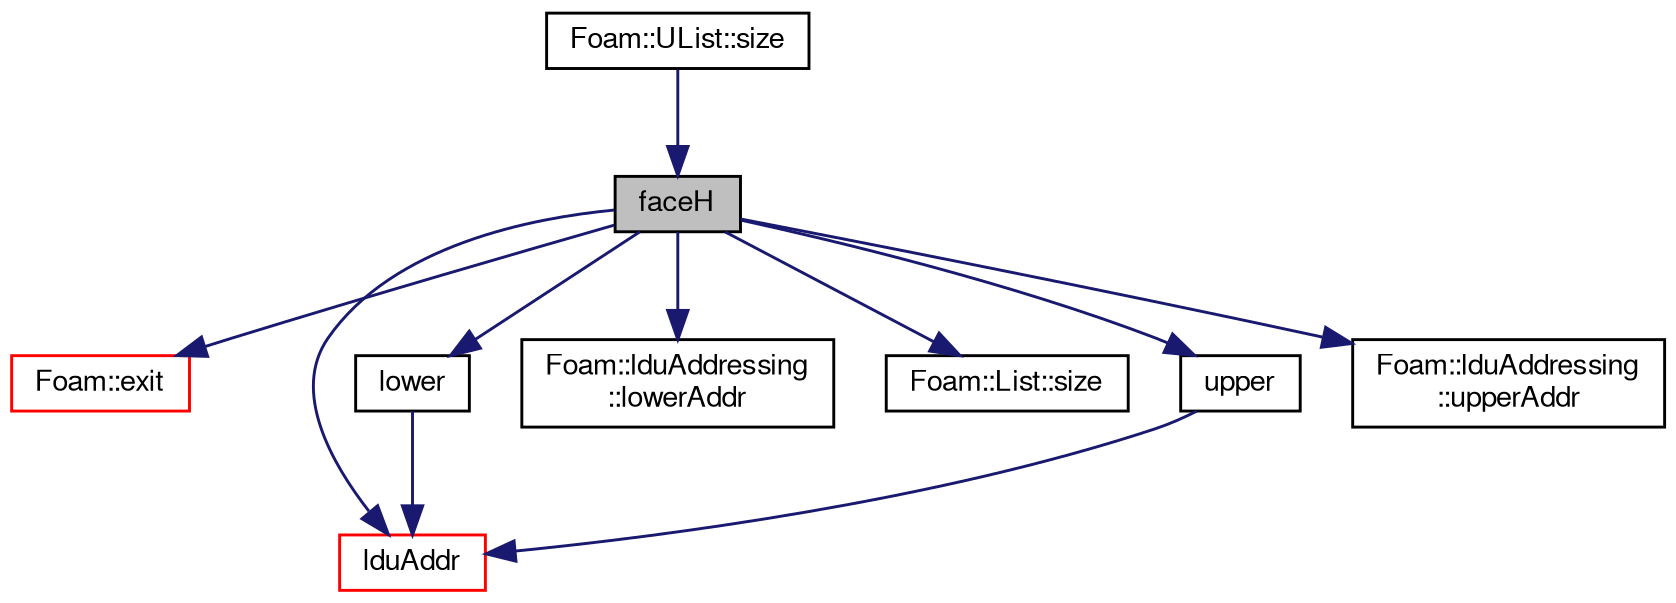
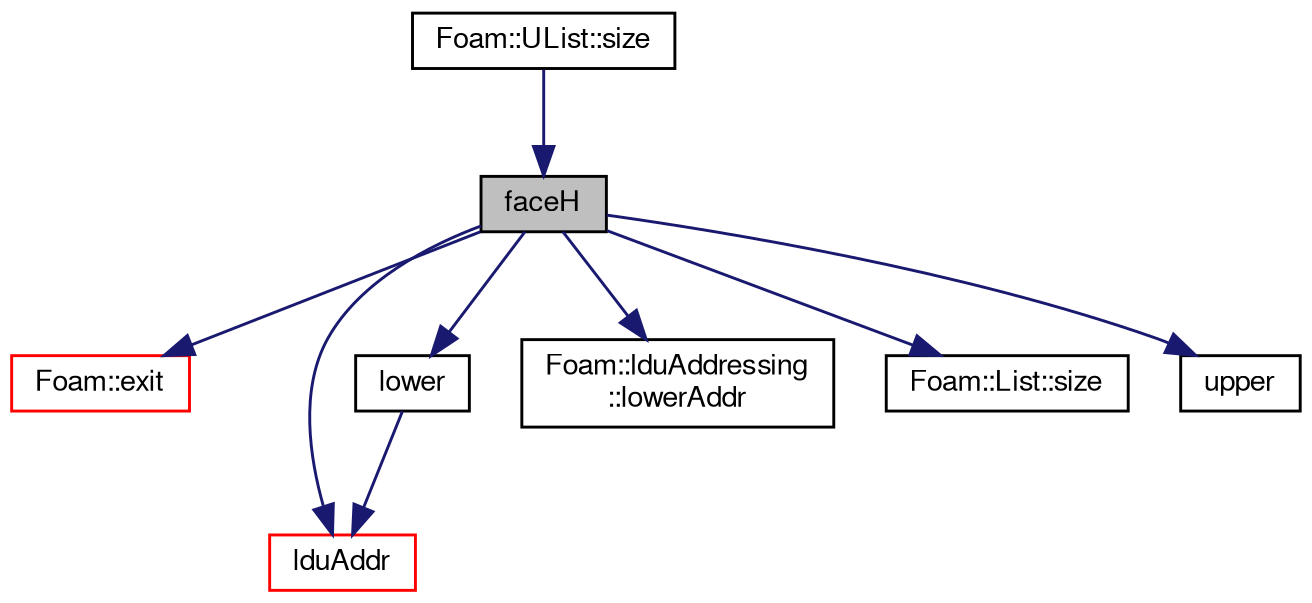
(1509, 383) -> none
(860, 502) -> none
